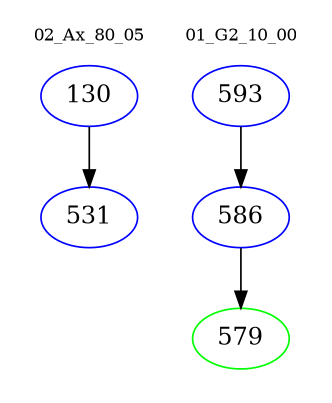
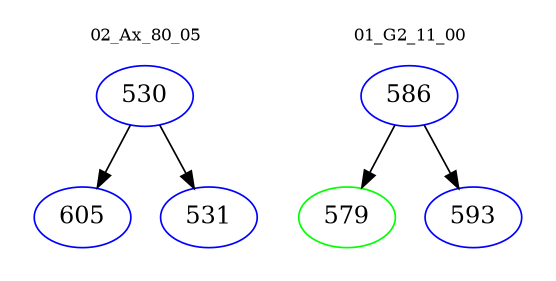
(242, 36) -> (410, 36)
(89, 96) -> (145, 96)
(241, 148) -> (437, 149)
none -> (83, 217)
